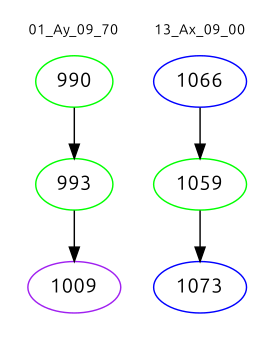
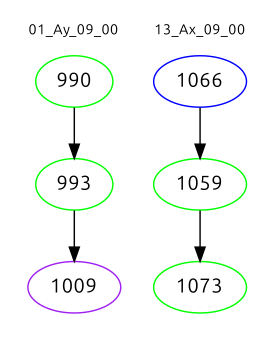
(74, 31) -> (74, 31)
(200, 287) -> (200, 287)
